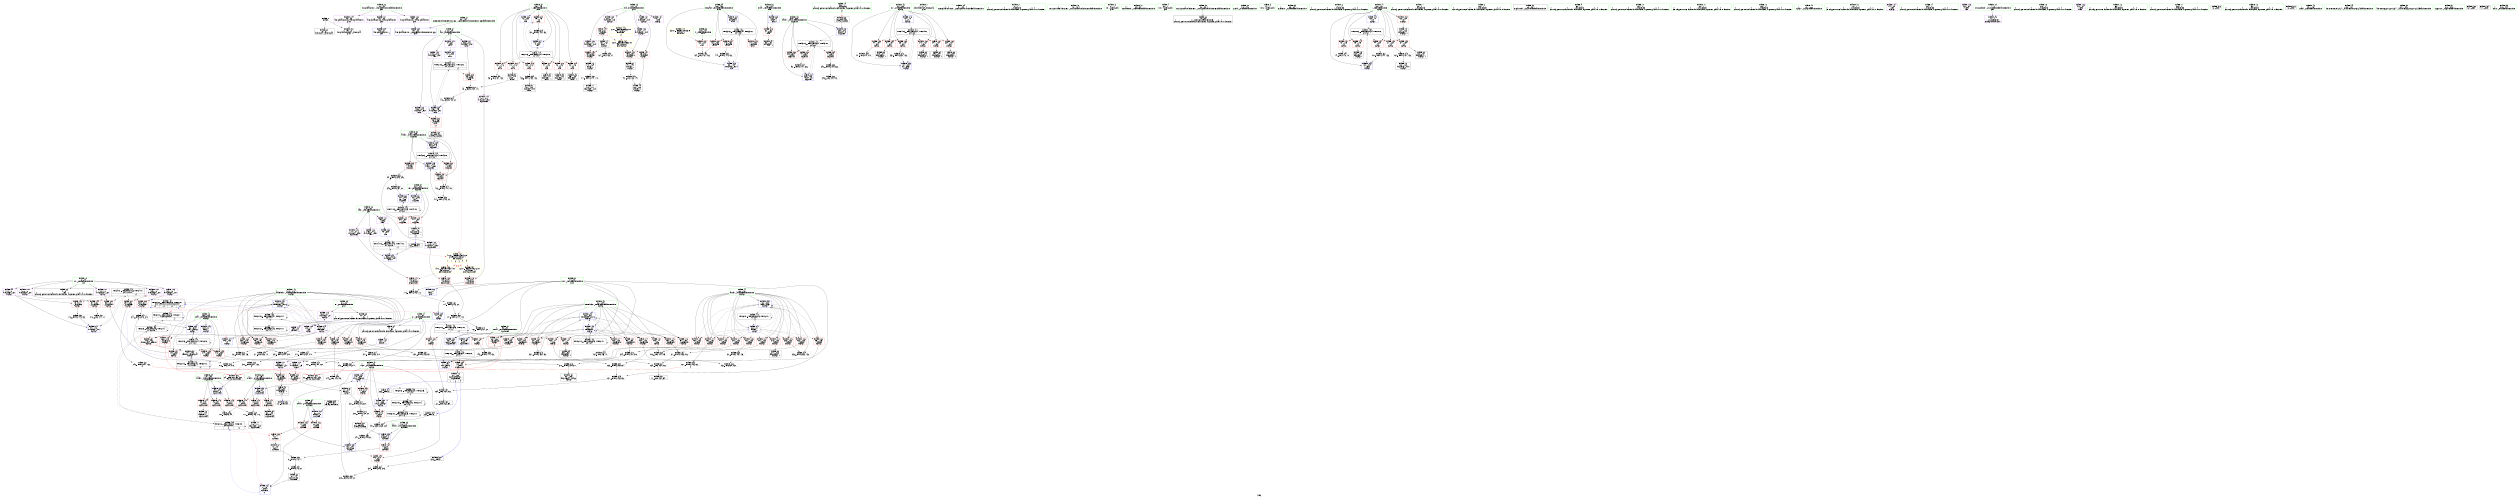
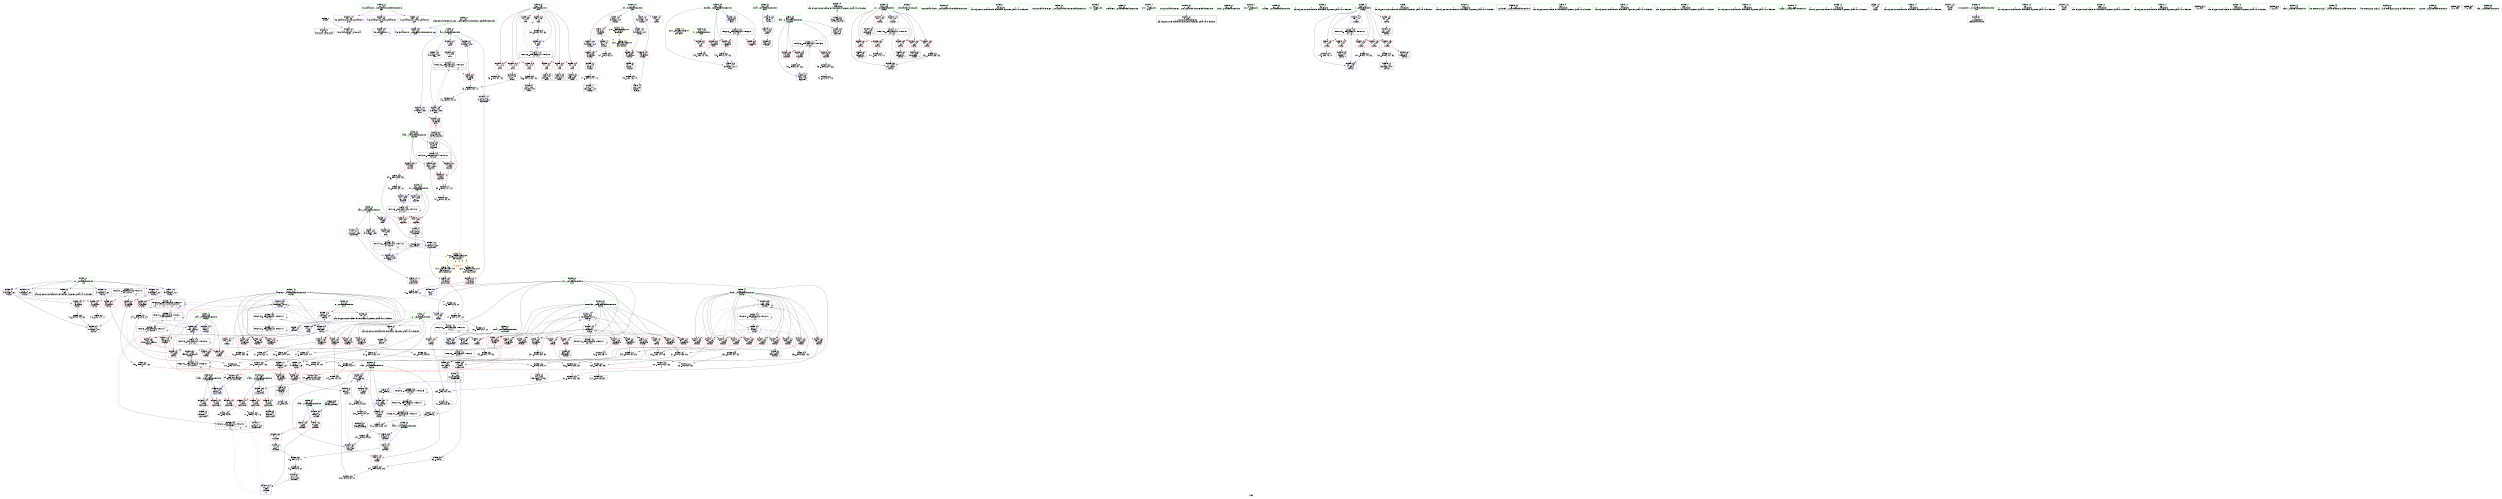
(917, 37) -> (886, 26)
(297, 367) -> (297, 367)
